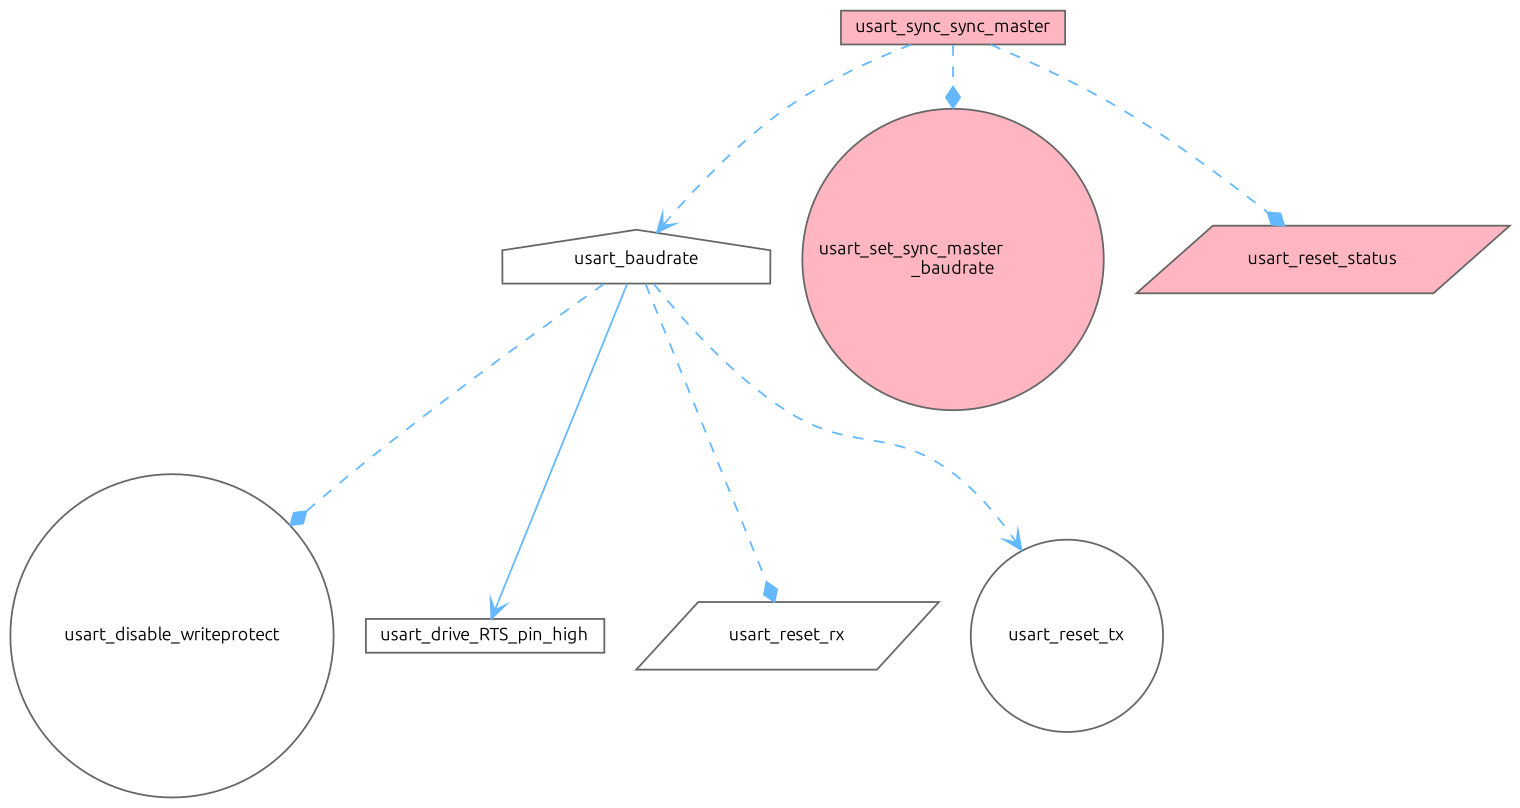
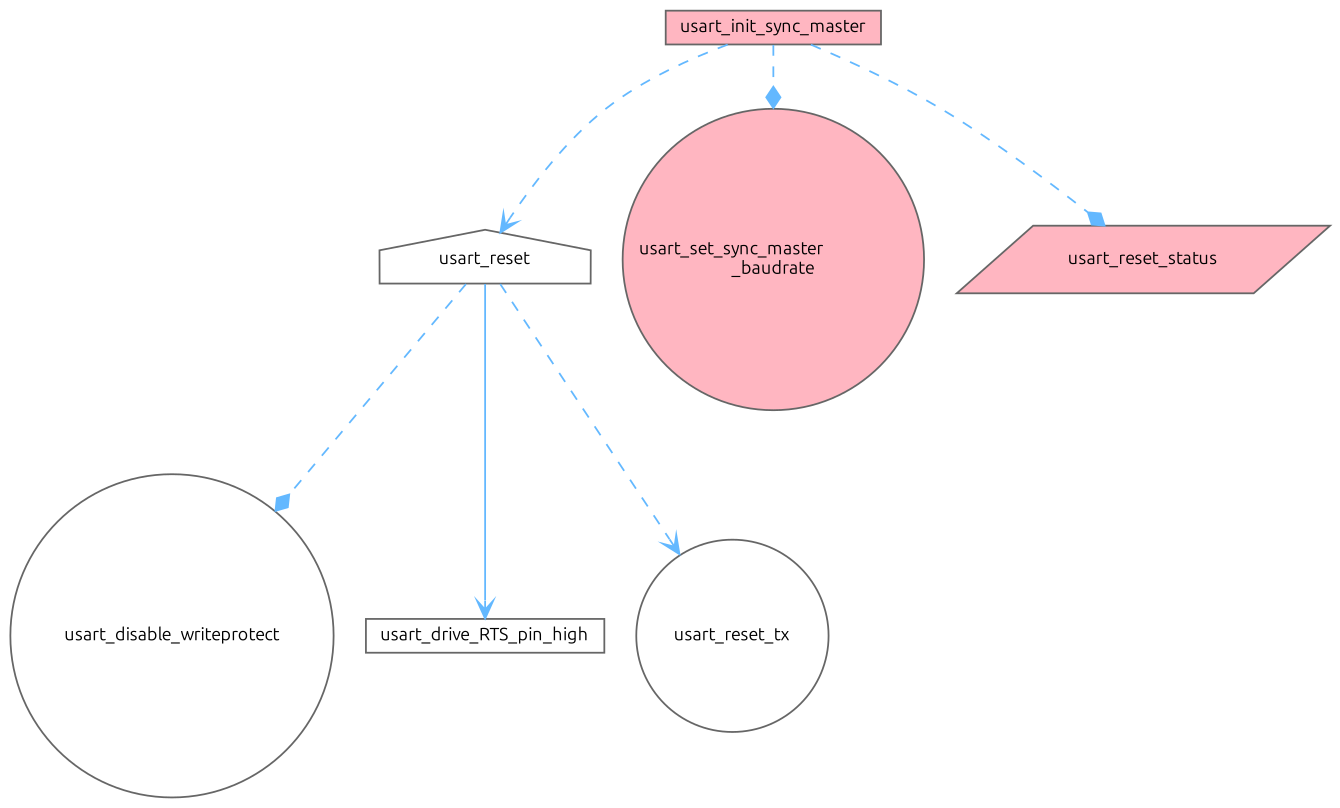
(953, 28) -> (773, 28)
(636, 260) -> (485, 260)
(788, 636) -> none
